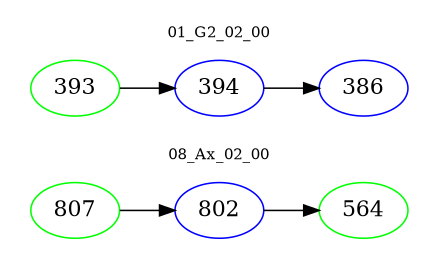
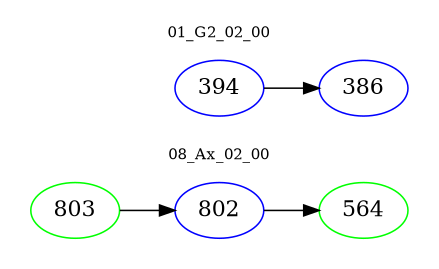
(75, 88) -> none
(75, 210) -> (75, 210)
